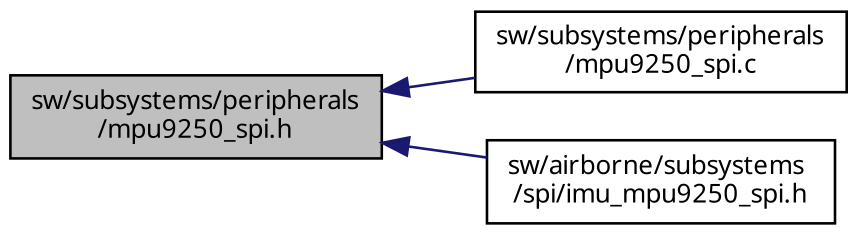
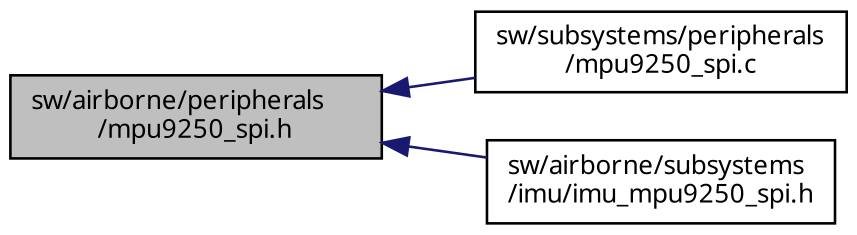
(196, 117) -> (196, 117)
(661, 182) -> (661, 182)
